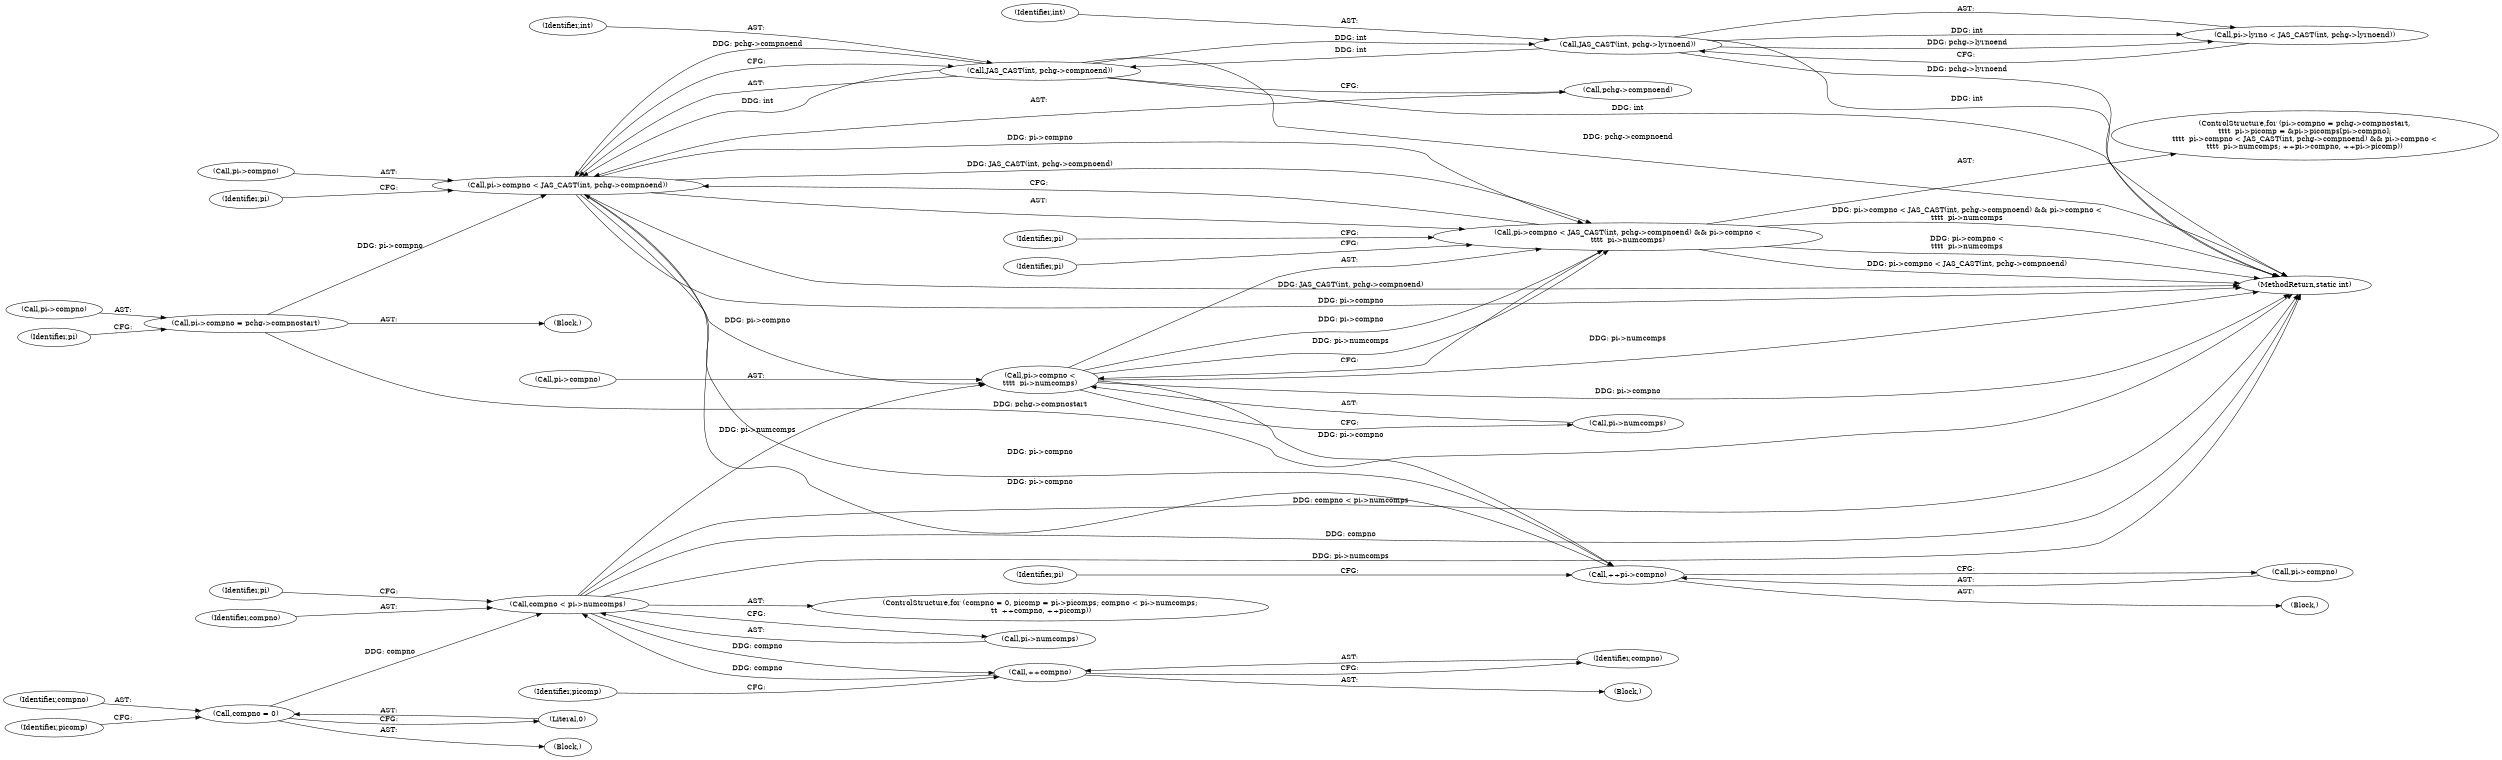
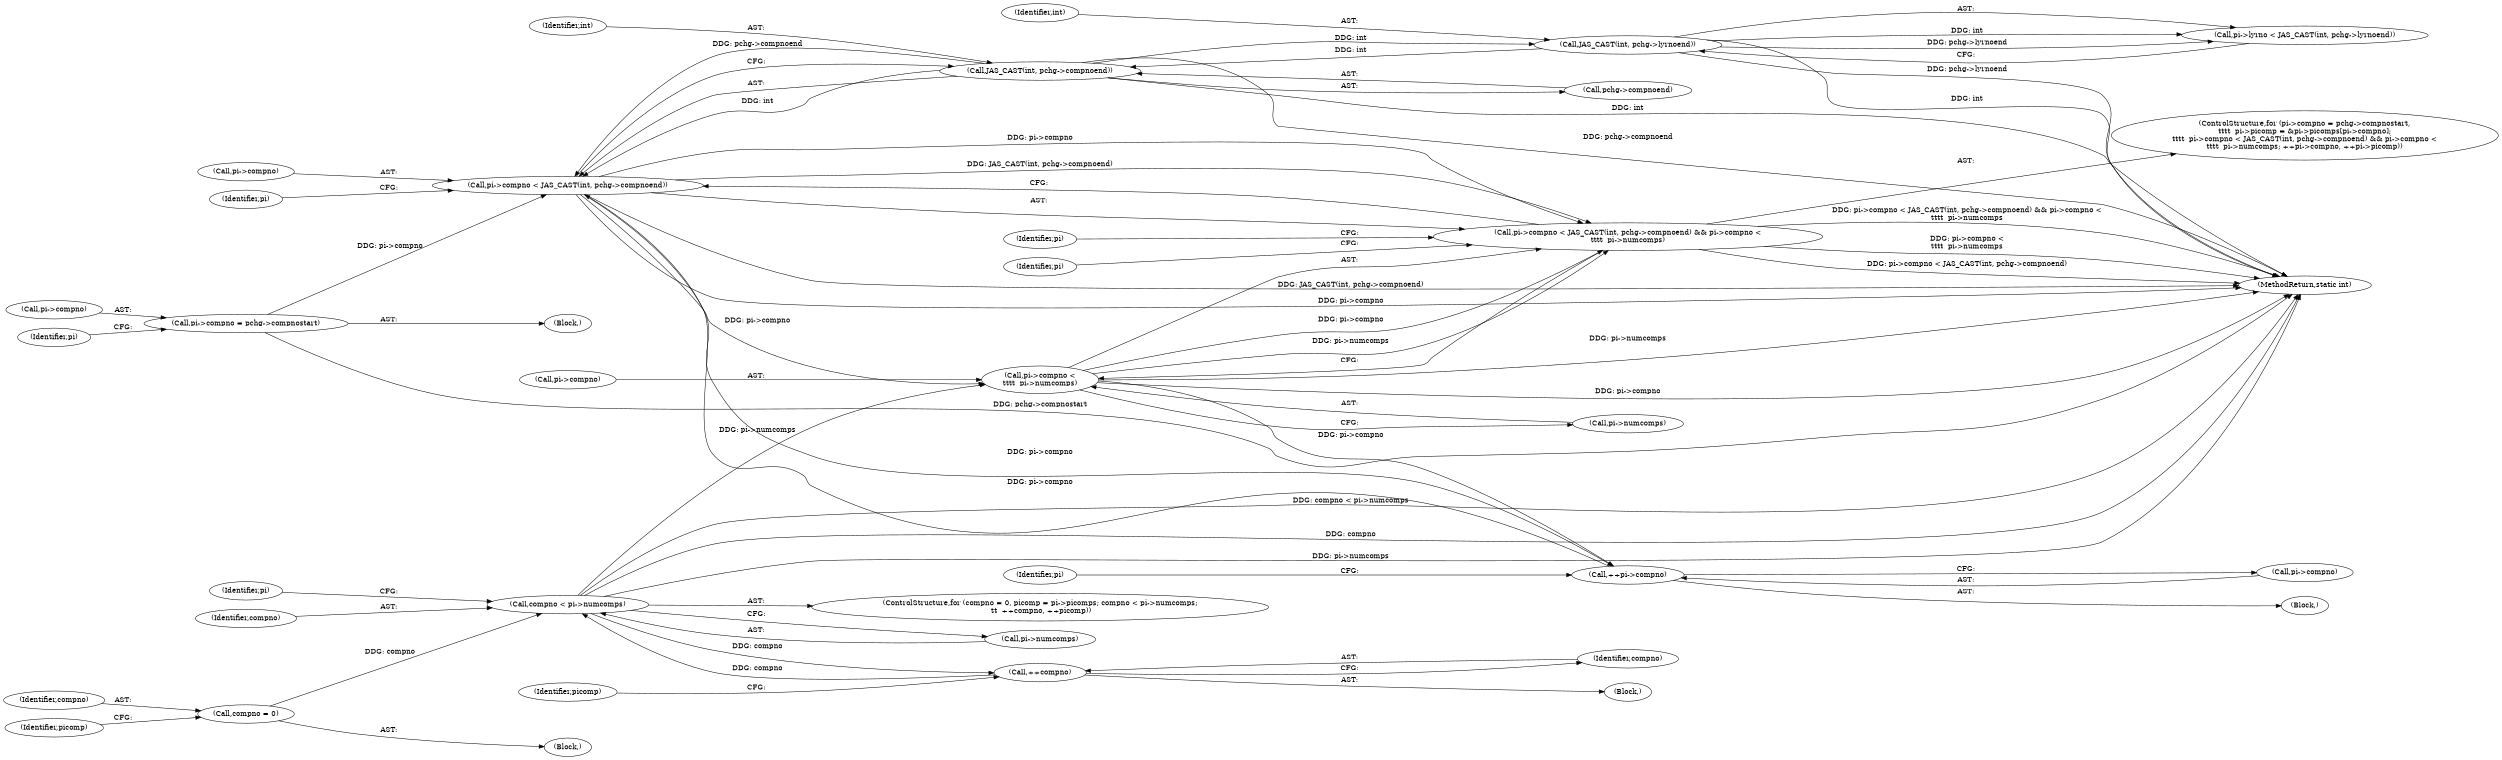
(1351, 86) -> (1351, 86)
(1079, 114) -> (1354, 80)
(568, 720) -> none
